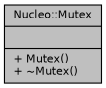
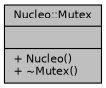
(41, 59) -> (43, 59)
